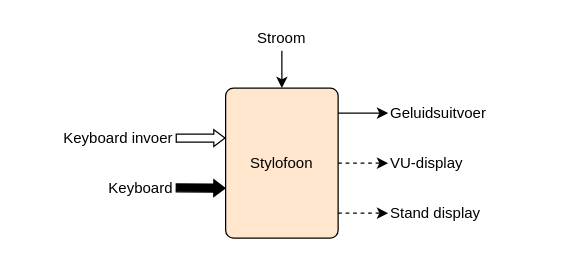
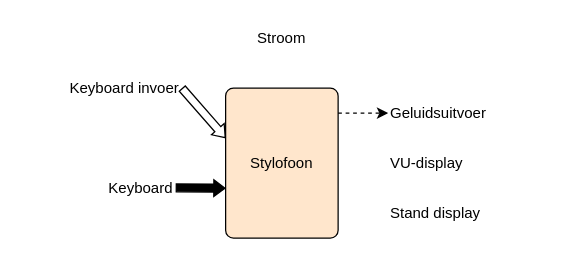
(282, 65) -> none
(358, 113) -> (358, 113)
(101, 138) -> (107, 88)
(359, 163) -> none
(359, 213) -> none
